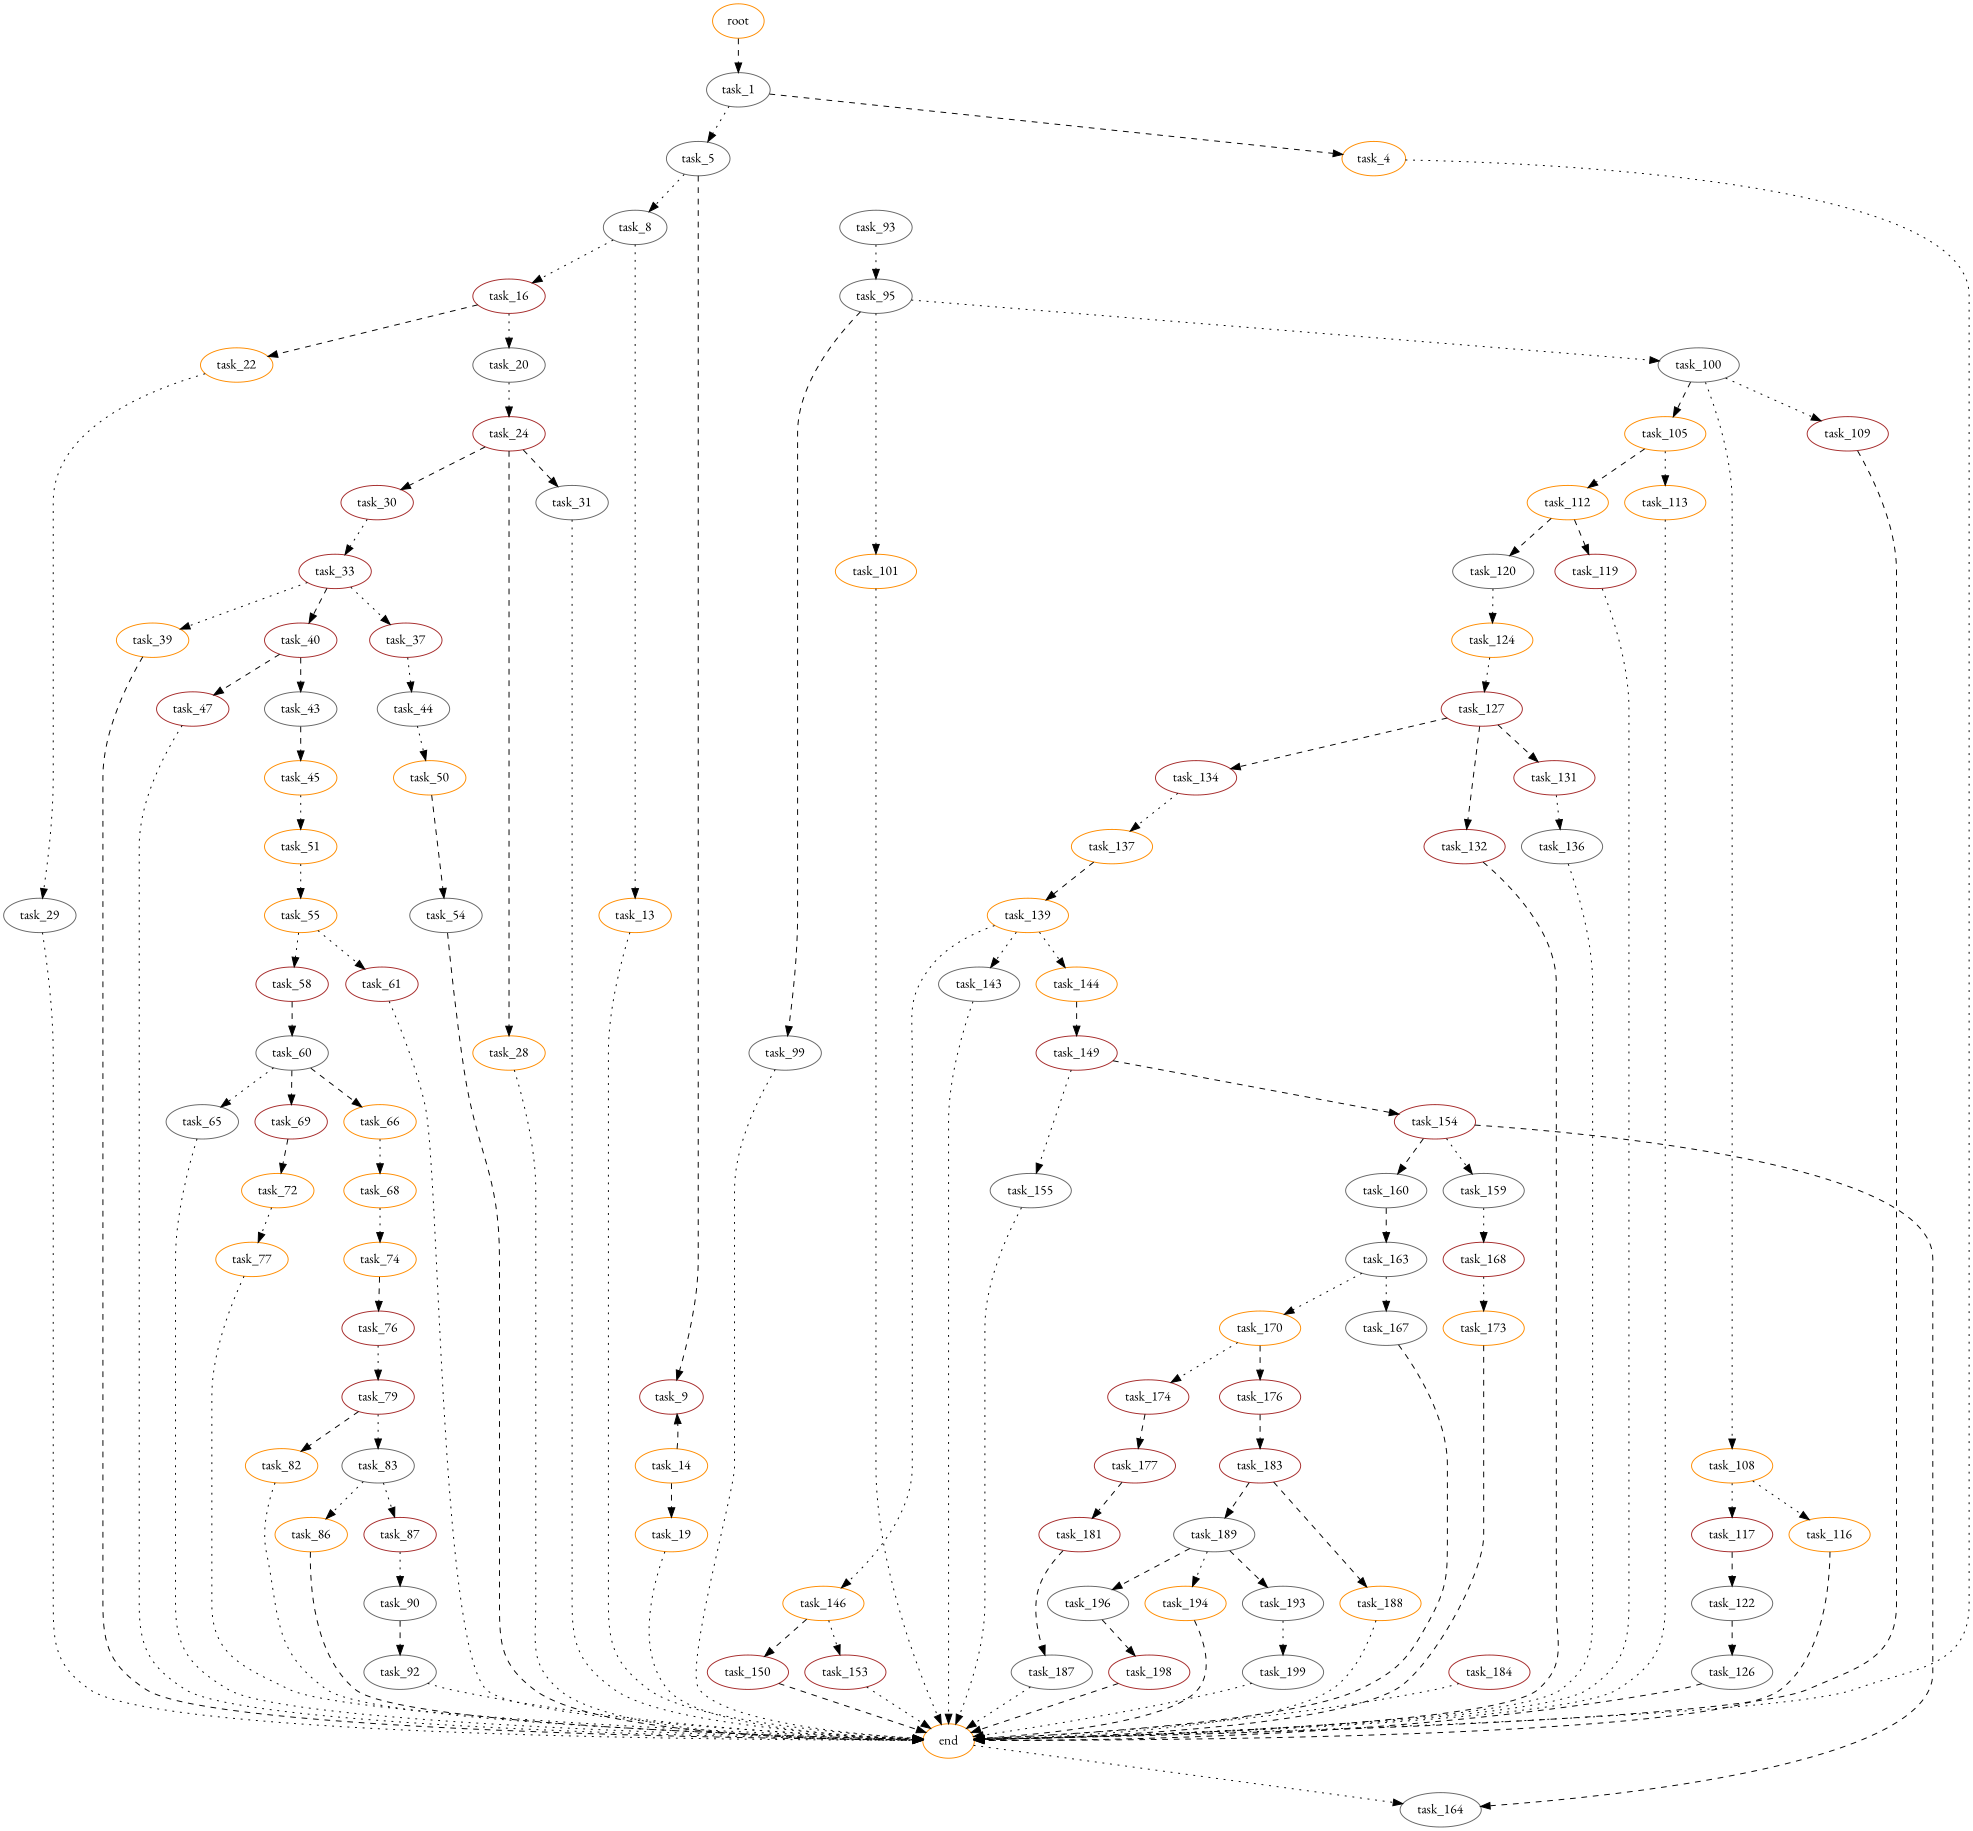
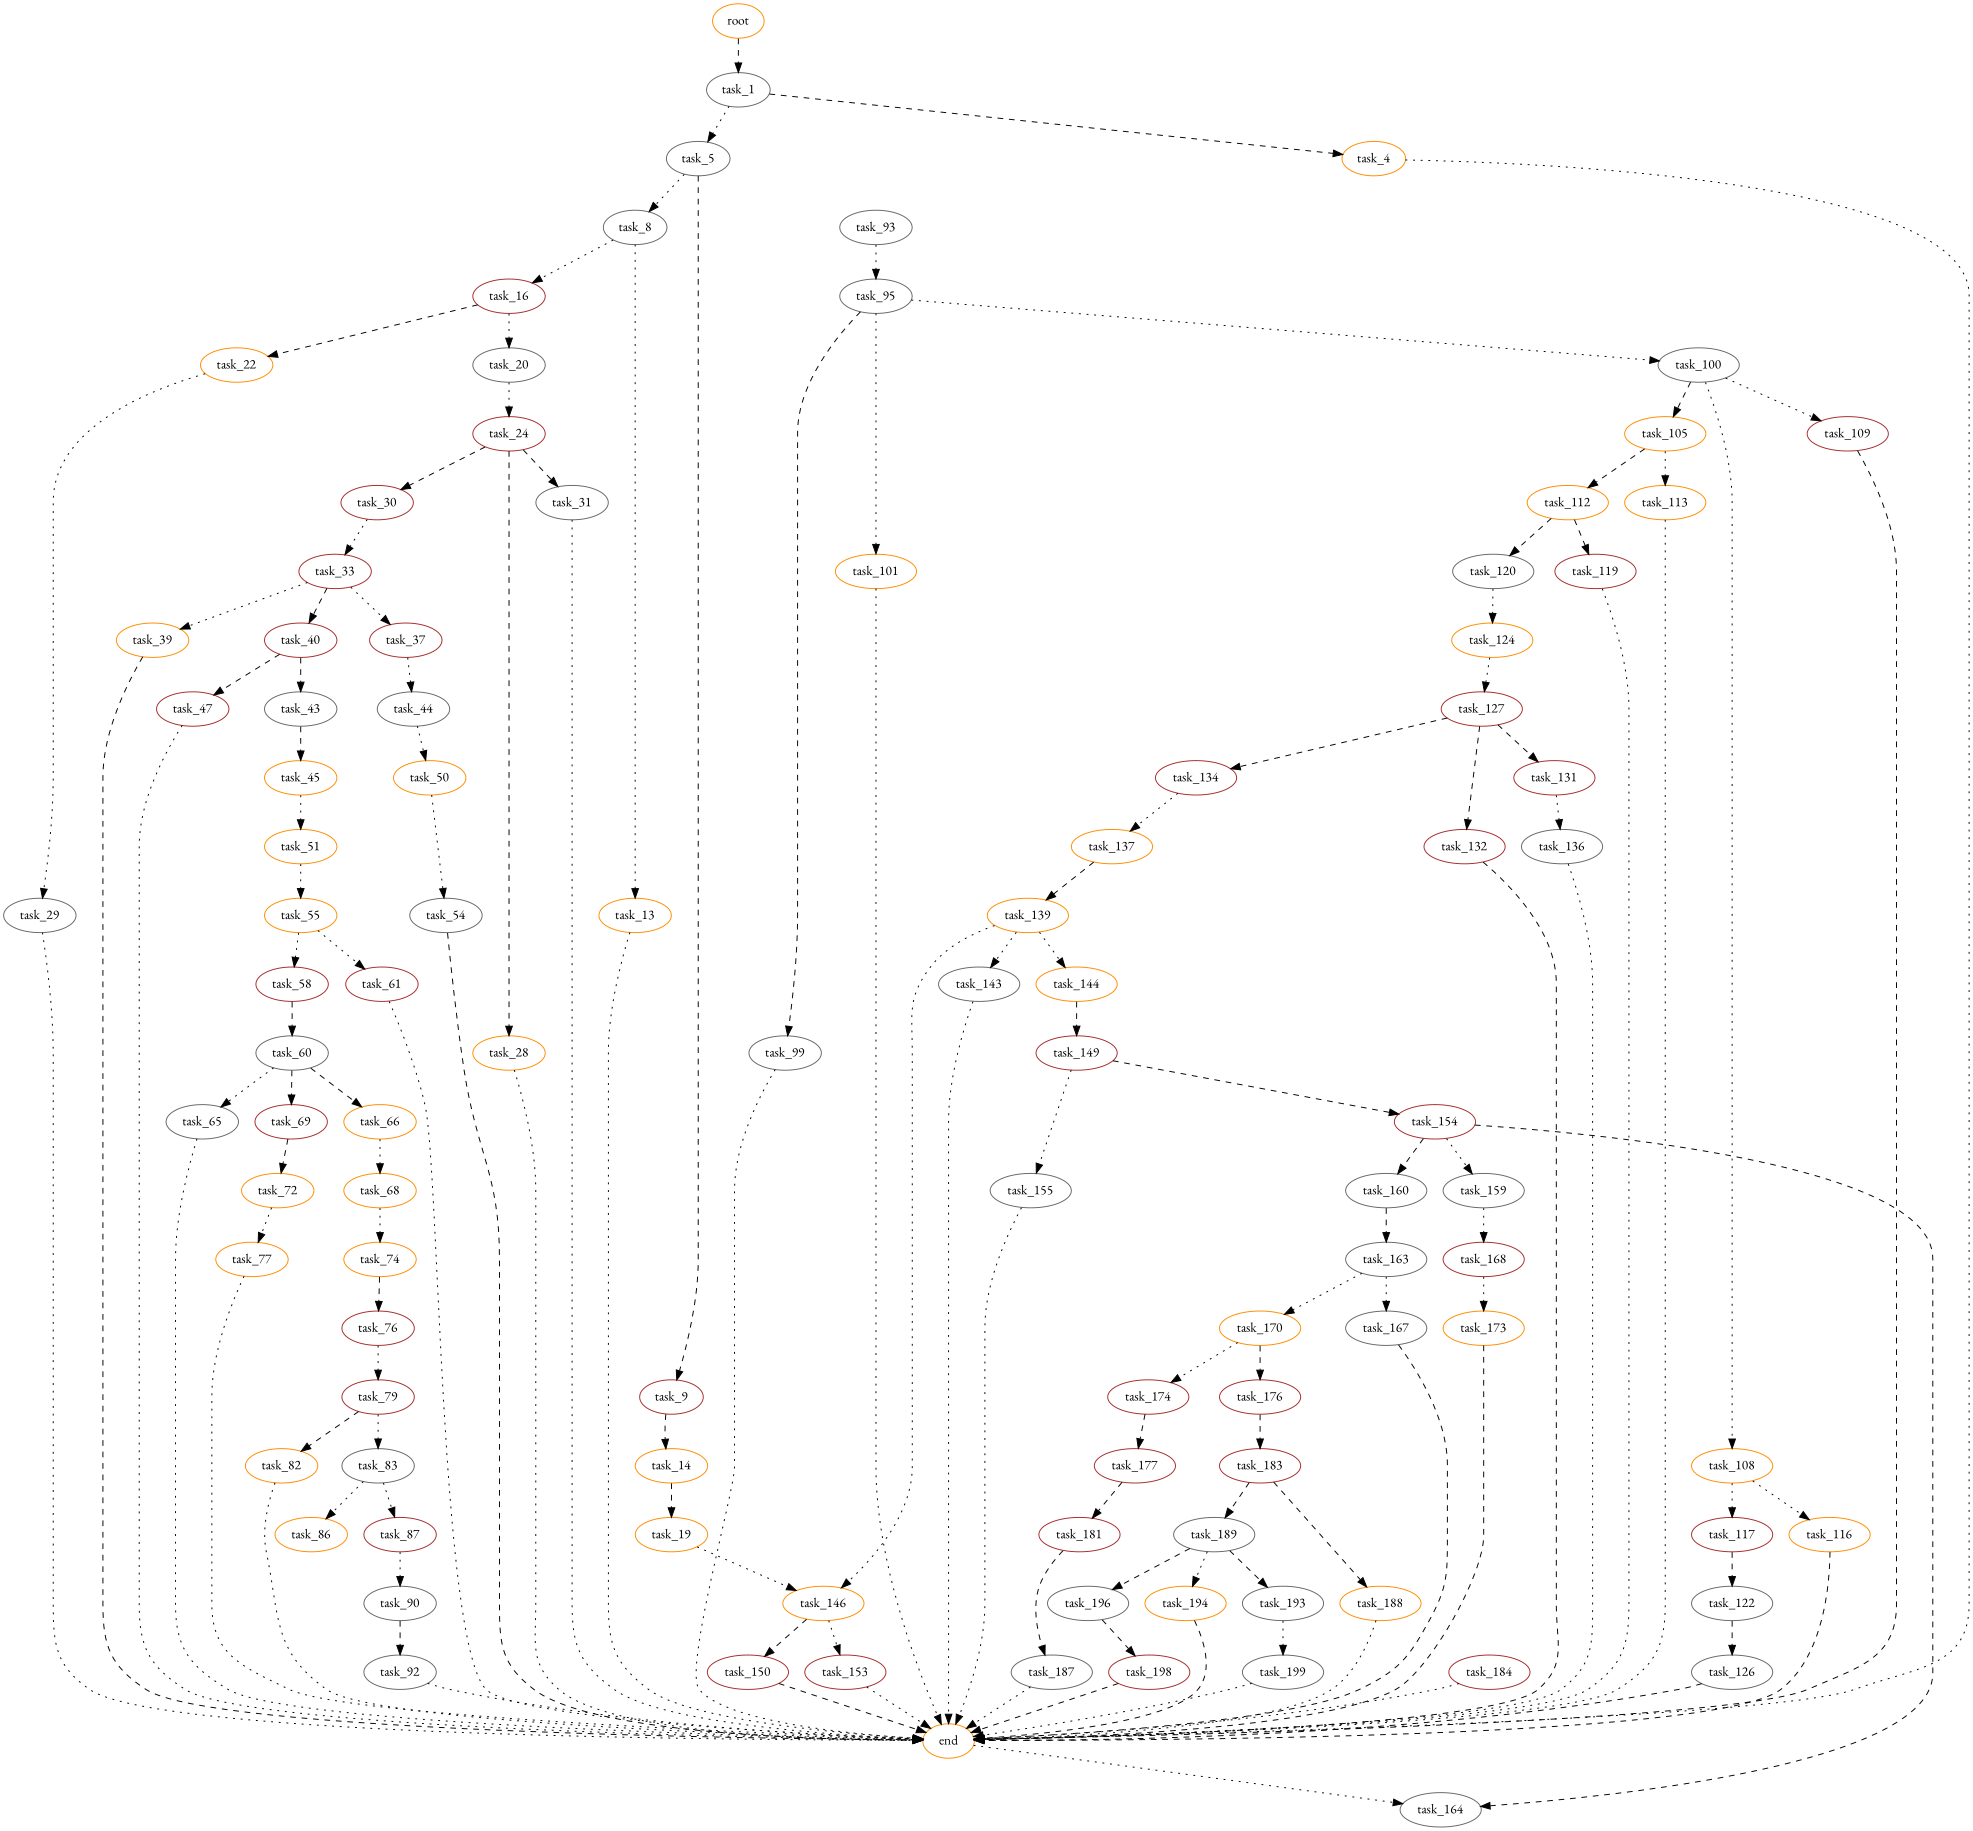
(437, 842) -> (437, 842)
(678, 1436) -> (665, 1427)
(672, 1693) -> (742, 1567)
(558, 1723) -> none
